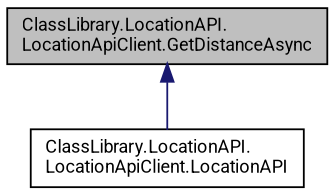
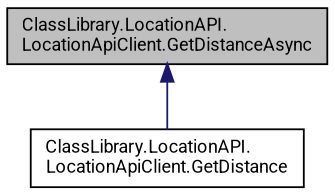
(167, 158) -> (167, 158)
